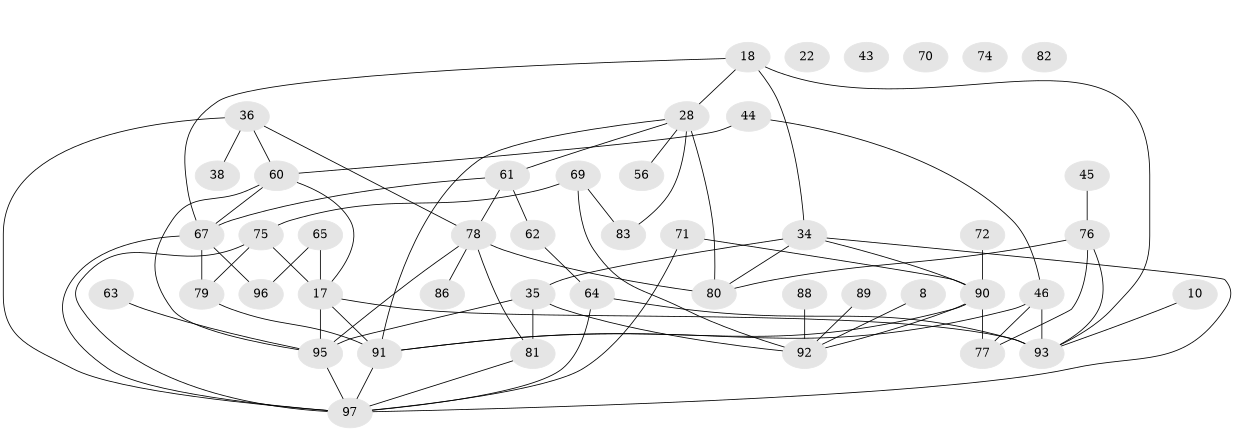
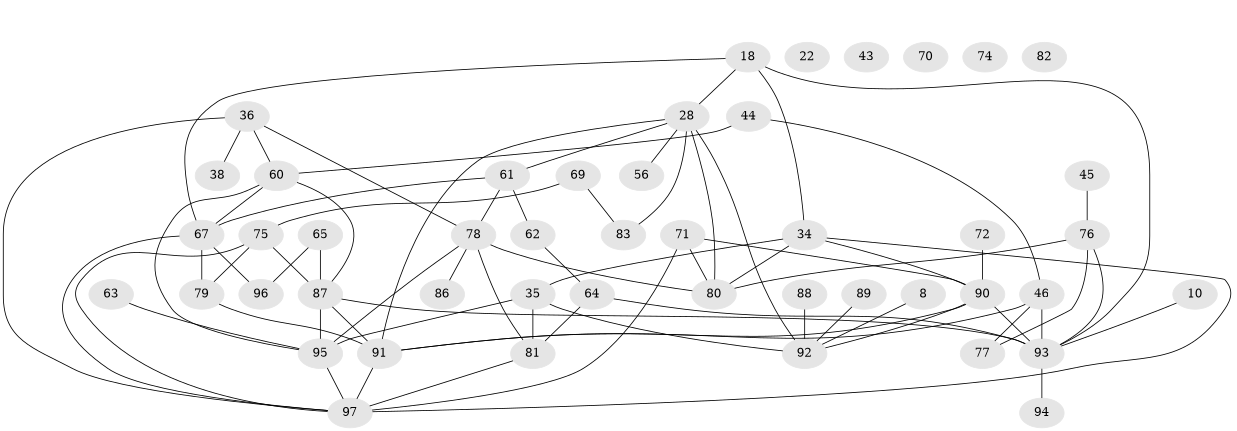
none -> (698, 265)
(320, 294) -> (320, 294)
(661, 299) -> (745, 236)
(983, 324) -> (1009, 321)
(552, 375) -> (563, 324)
none -> (1042, 413)
